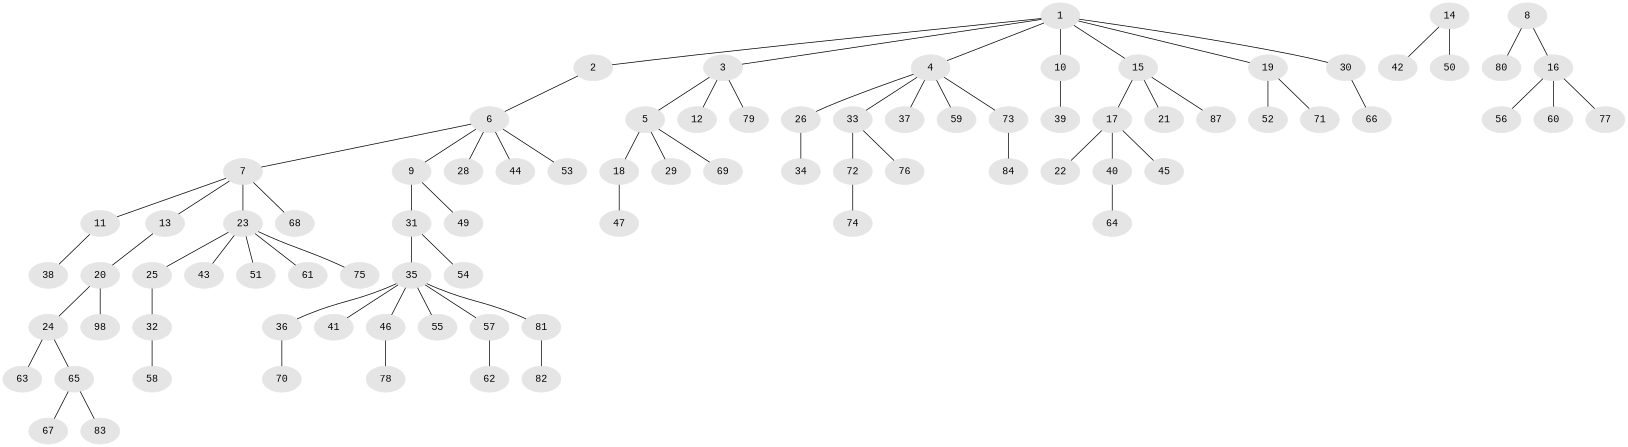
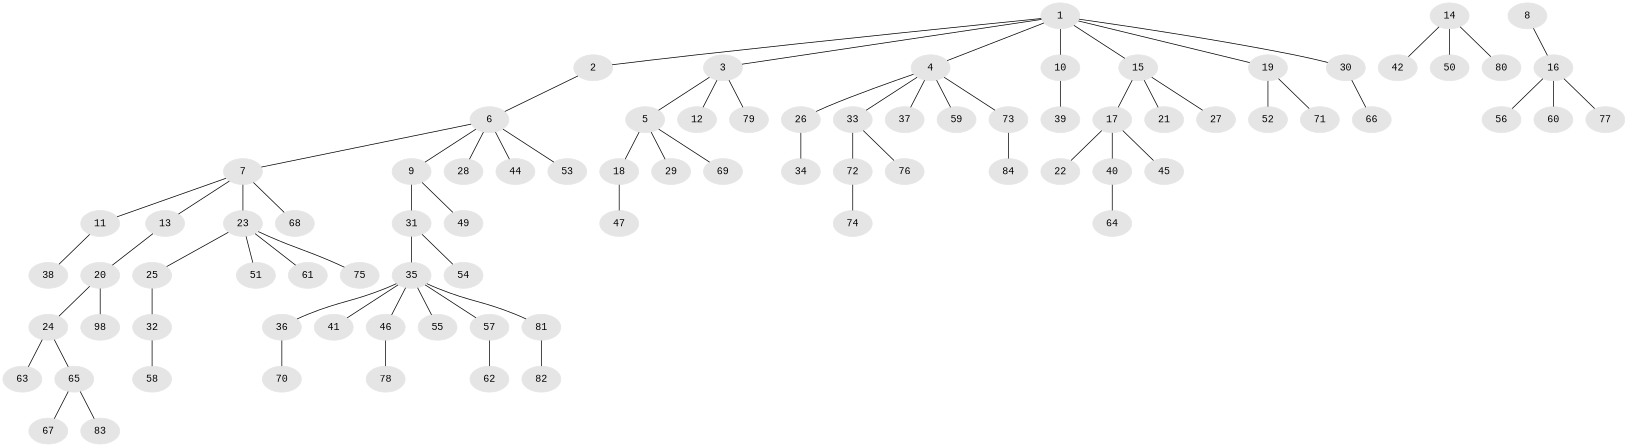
(1514, 42) -> (1475, 42)
(1216, 120) -> (1216, 120)
(204, 275) -> none
